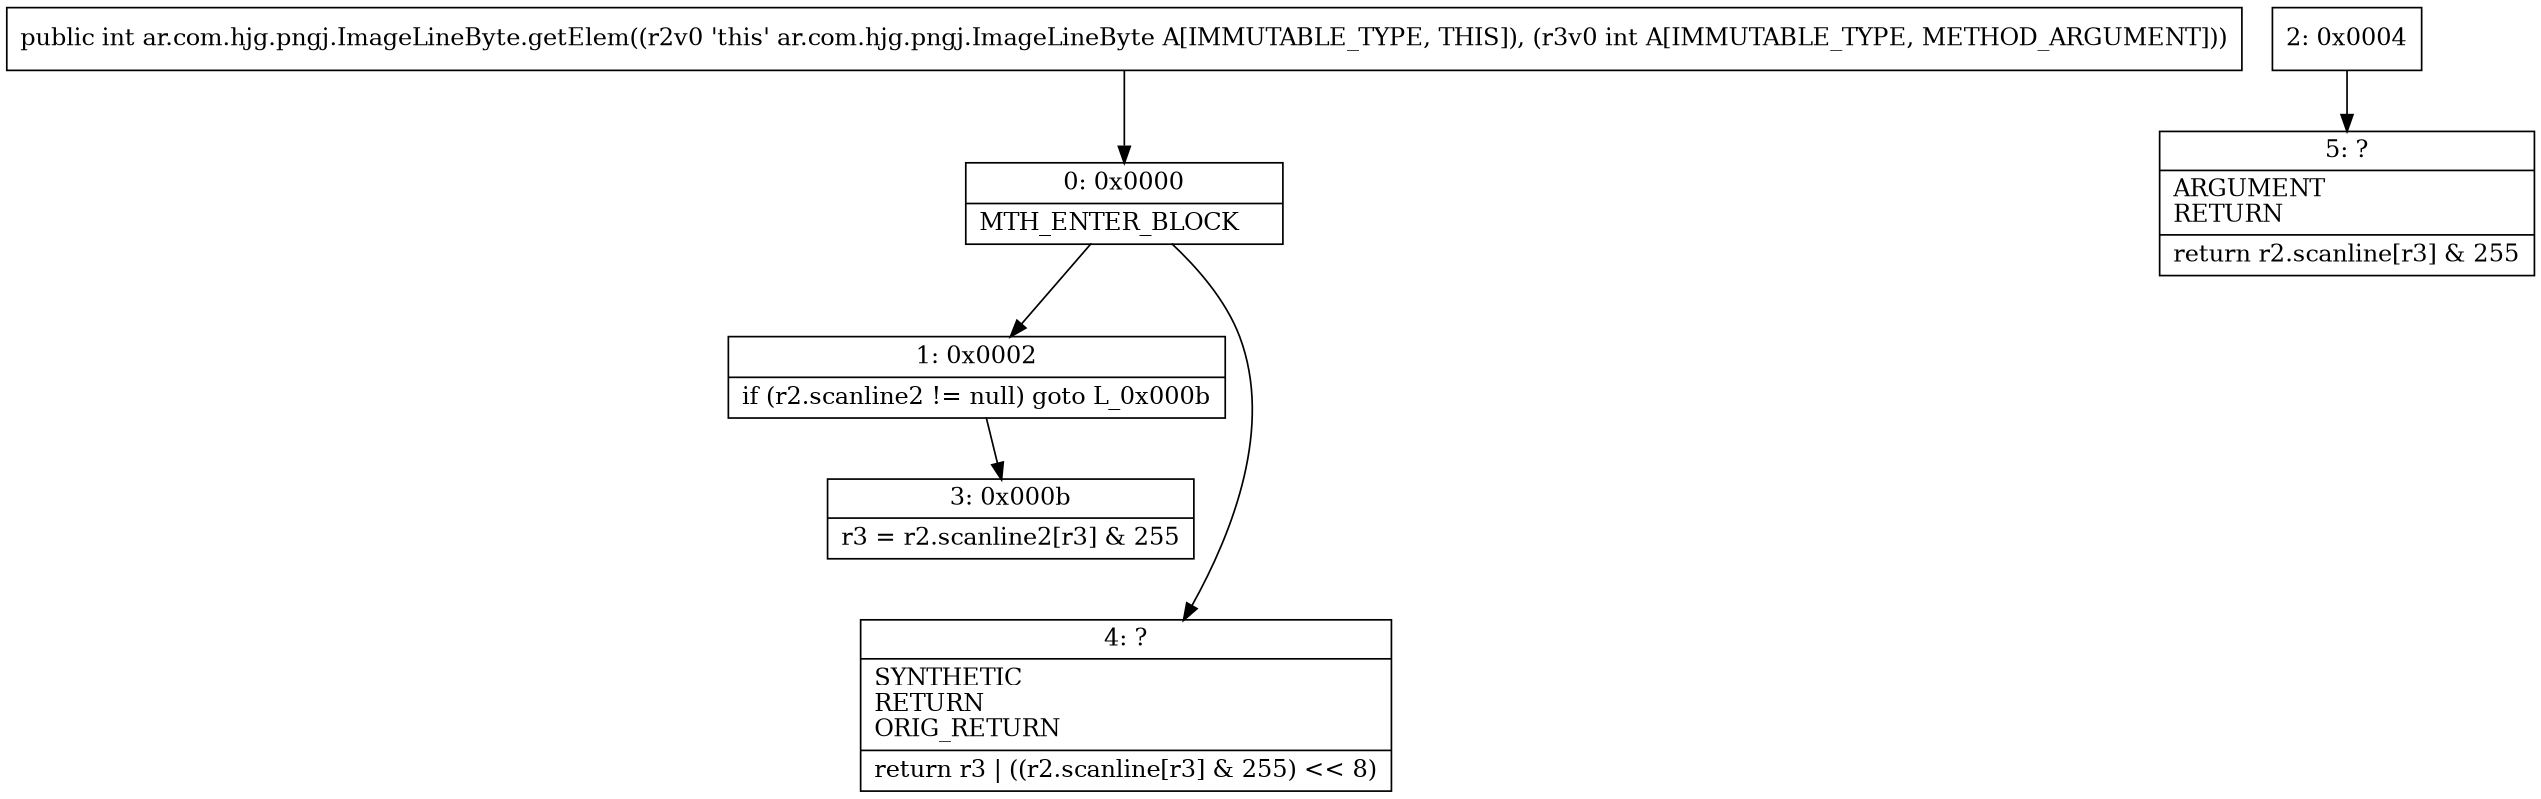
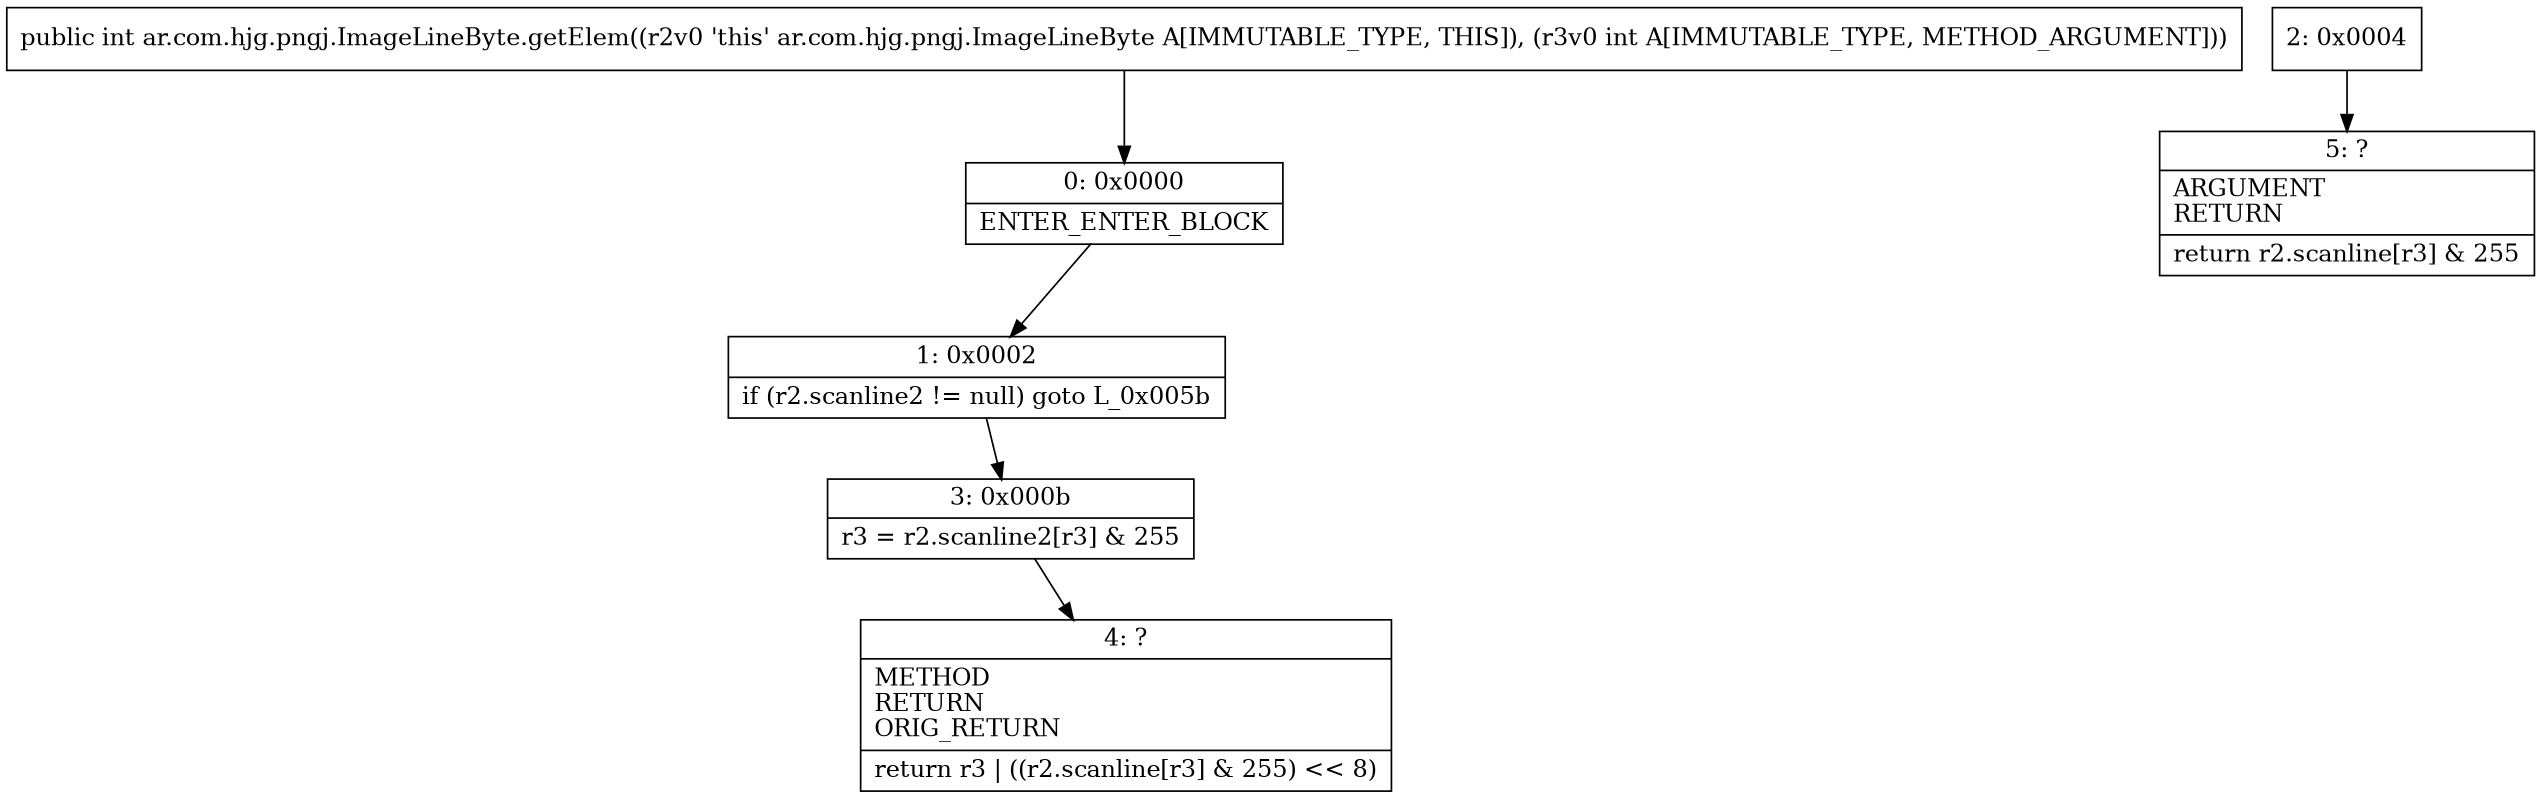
(1110, 223) -> (1124, 223)
(977, 397) -> (977, 397)
(1252, 418) -> (1049, 582)
(949, 678) -> (933, 678)
